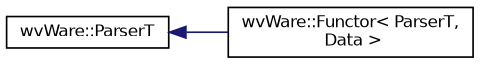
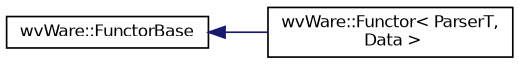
(88, 32) -> (108, 32)
